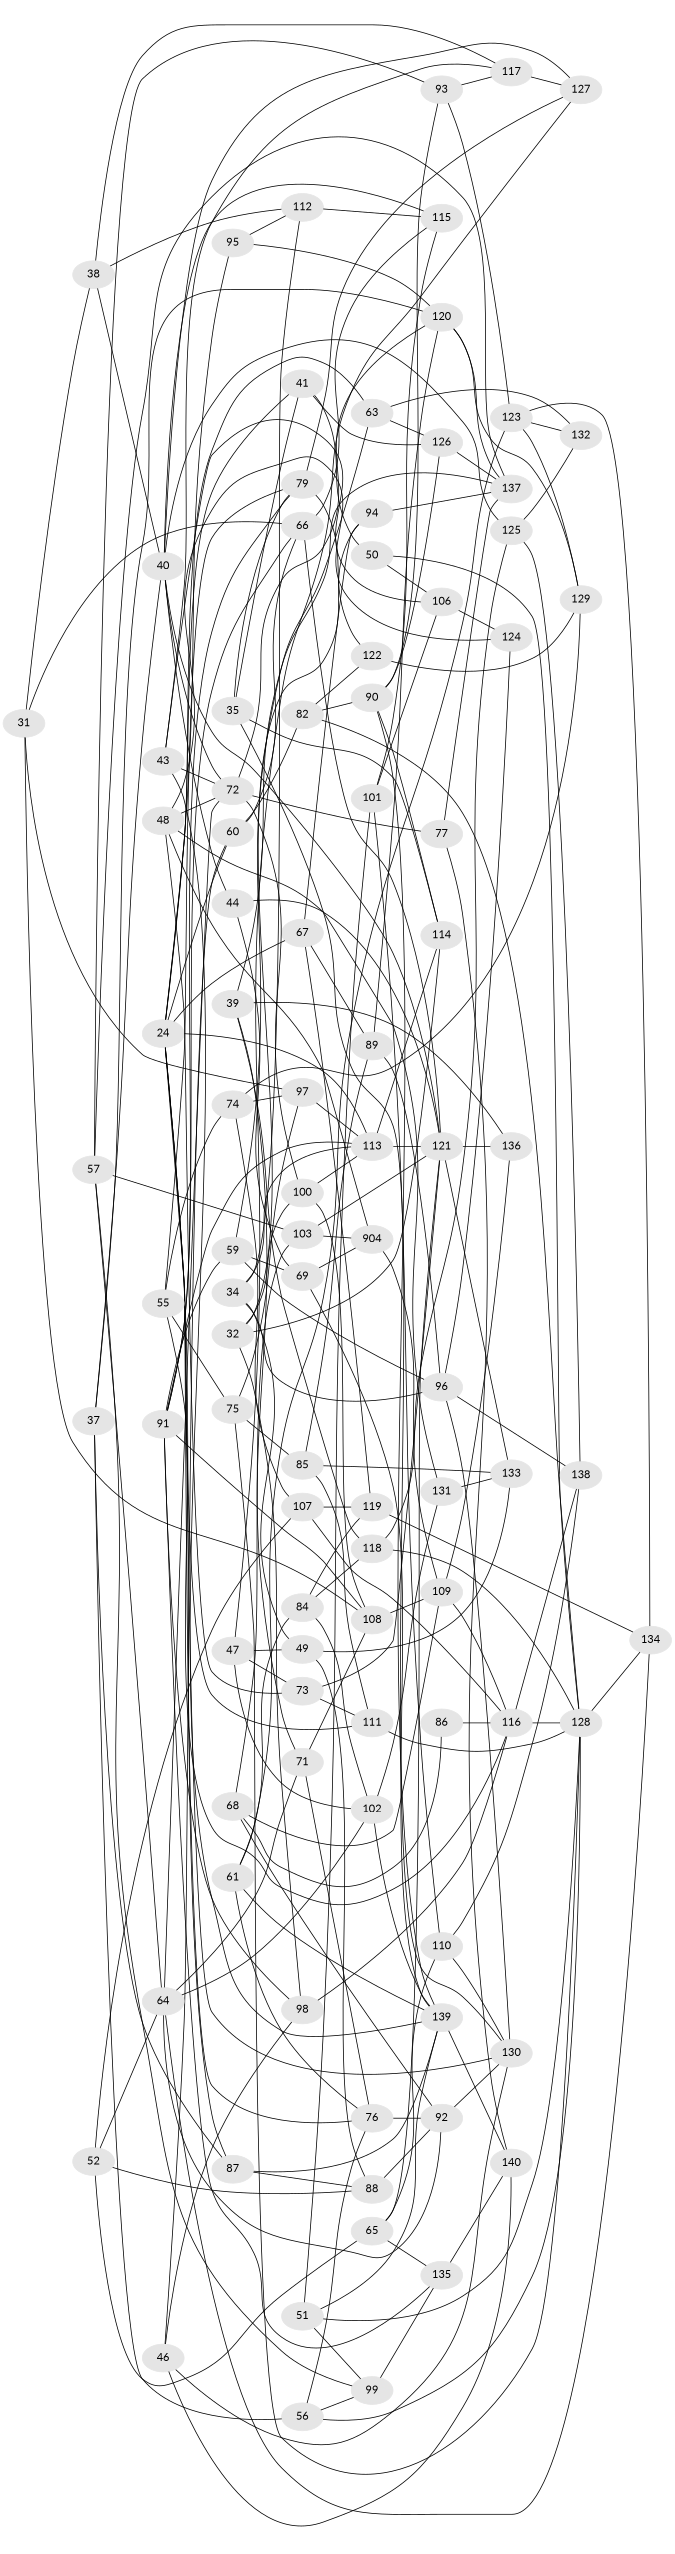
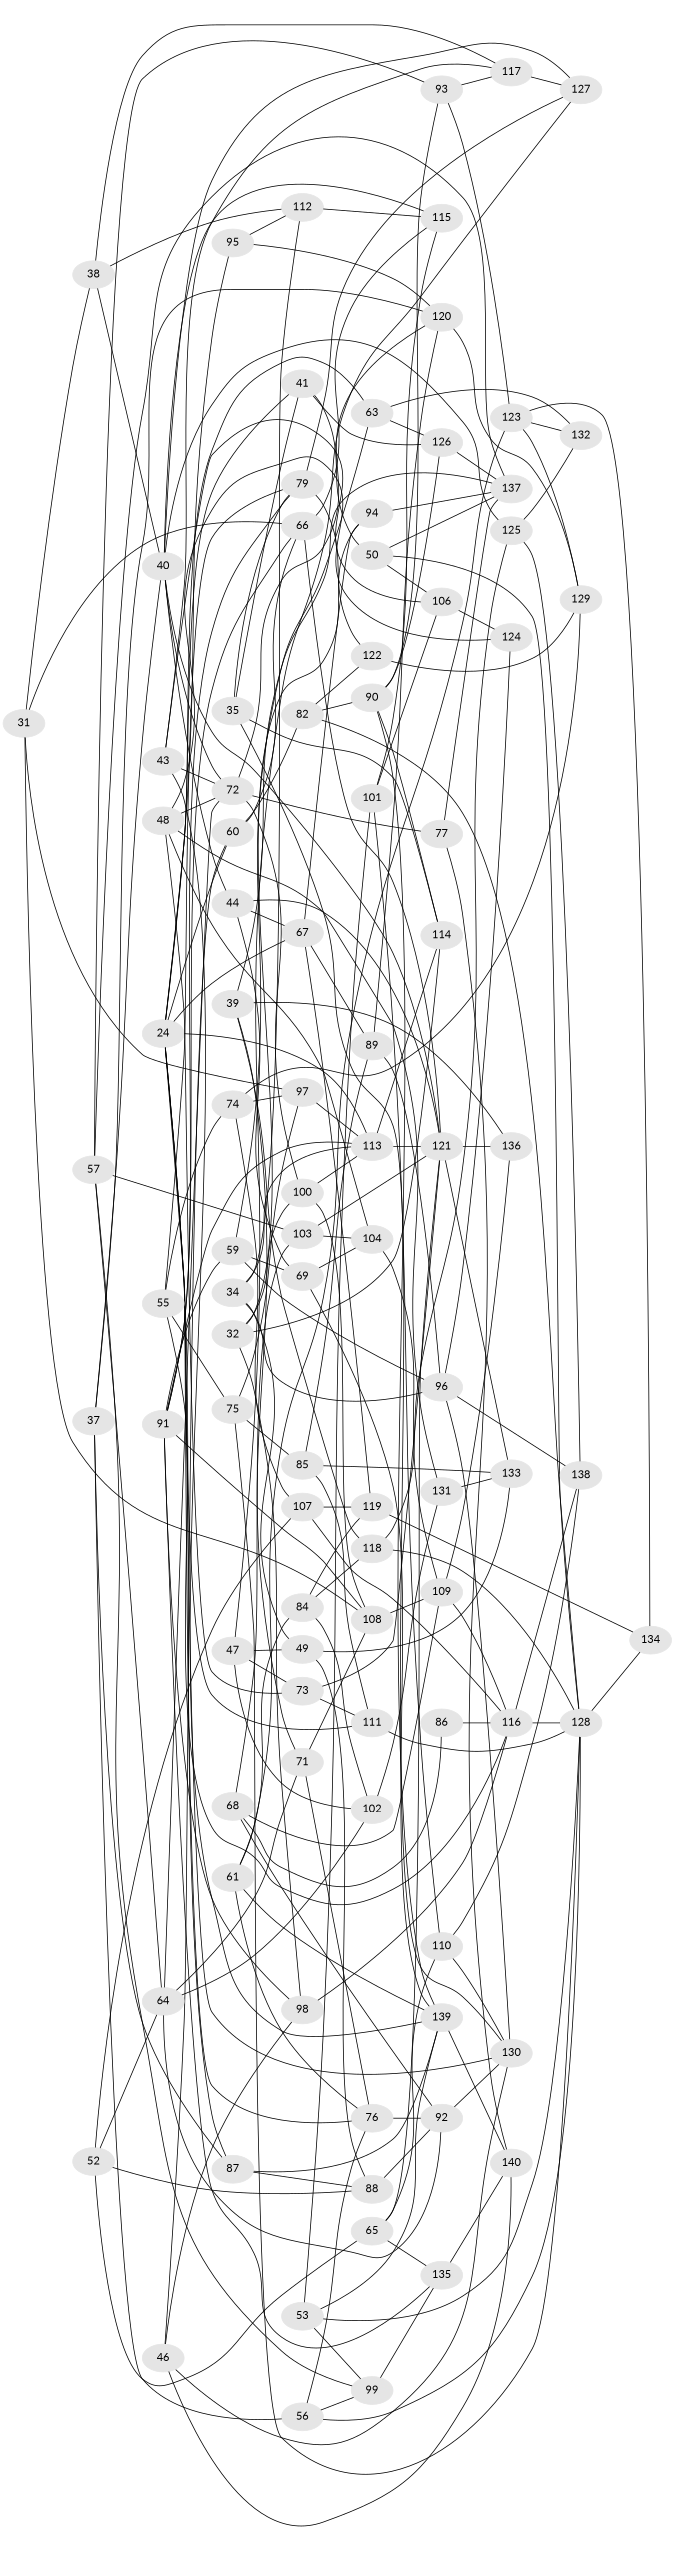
(479, 431) -> (442, 522)
none -> (268, 918)
(372, 1239) -> (372, 1239)
(393, 1918) -> none
(302, 2316) -> (302, 2316)
(555, 2446) -> none
